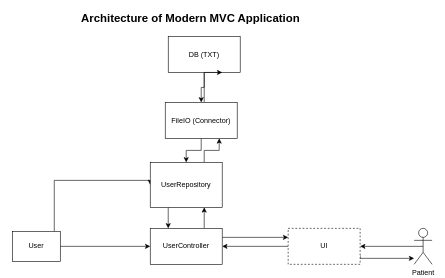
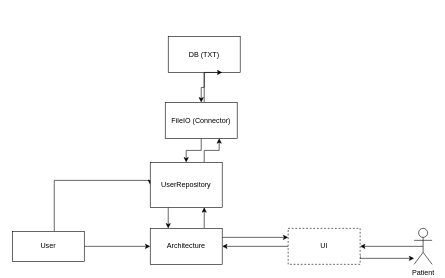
(192, 18) -> none
(36, 246) -> (48, 246)
(186, 246) -> (186, 246)
